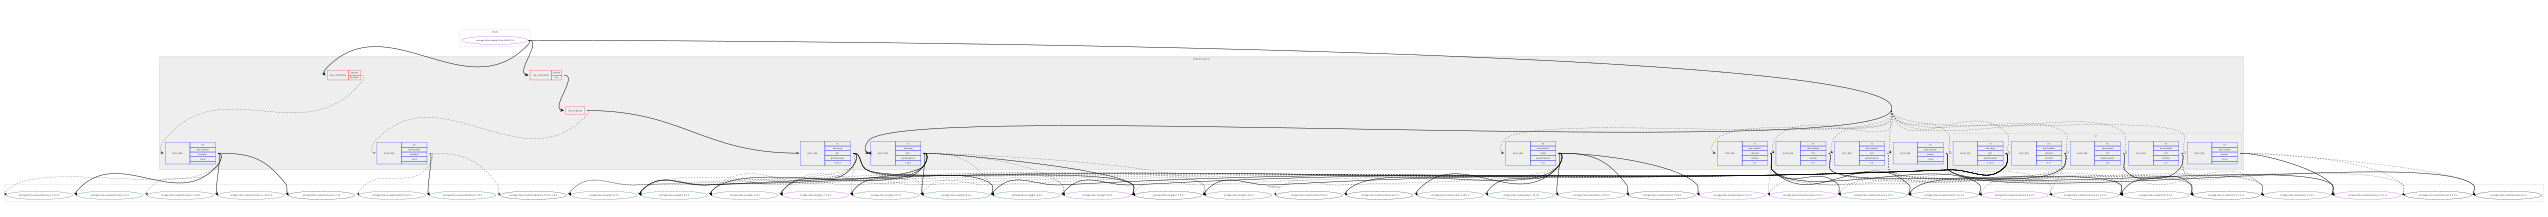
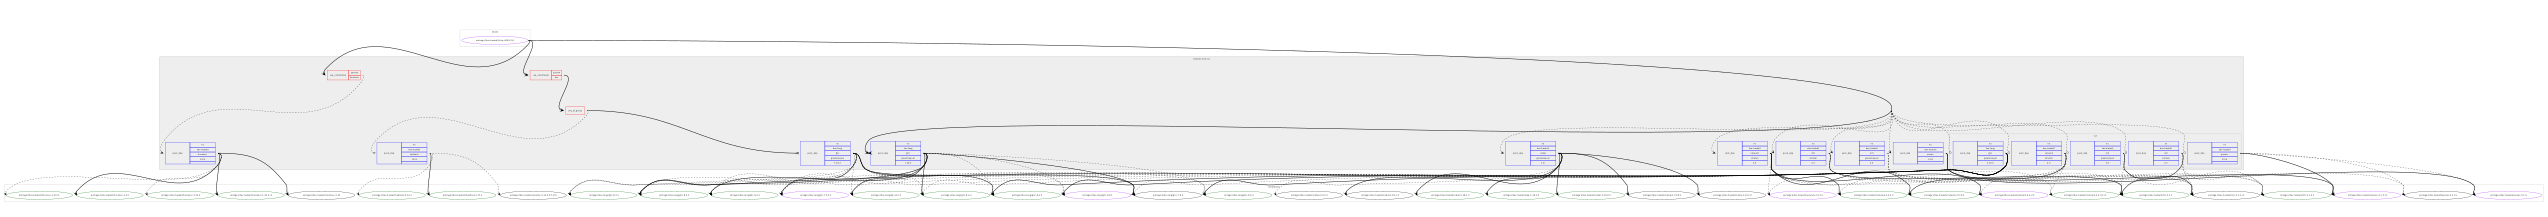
(533, 195) -> (533, 195)
(1592, 195) -> (1592, 195)
(1733, 195) -> (1733, 195)
(2509, 195) -> (2509, 195)
